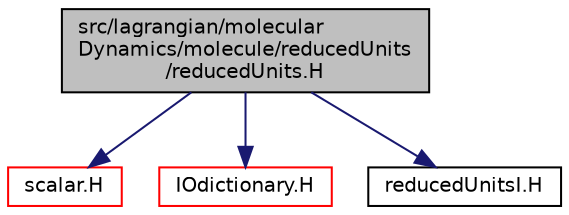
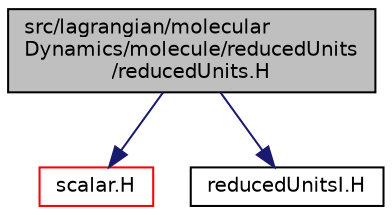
(246, 187) -> none
